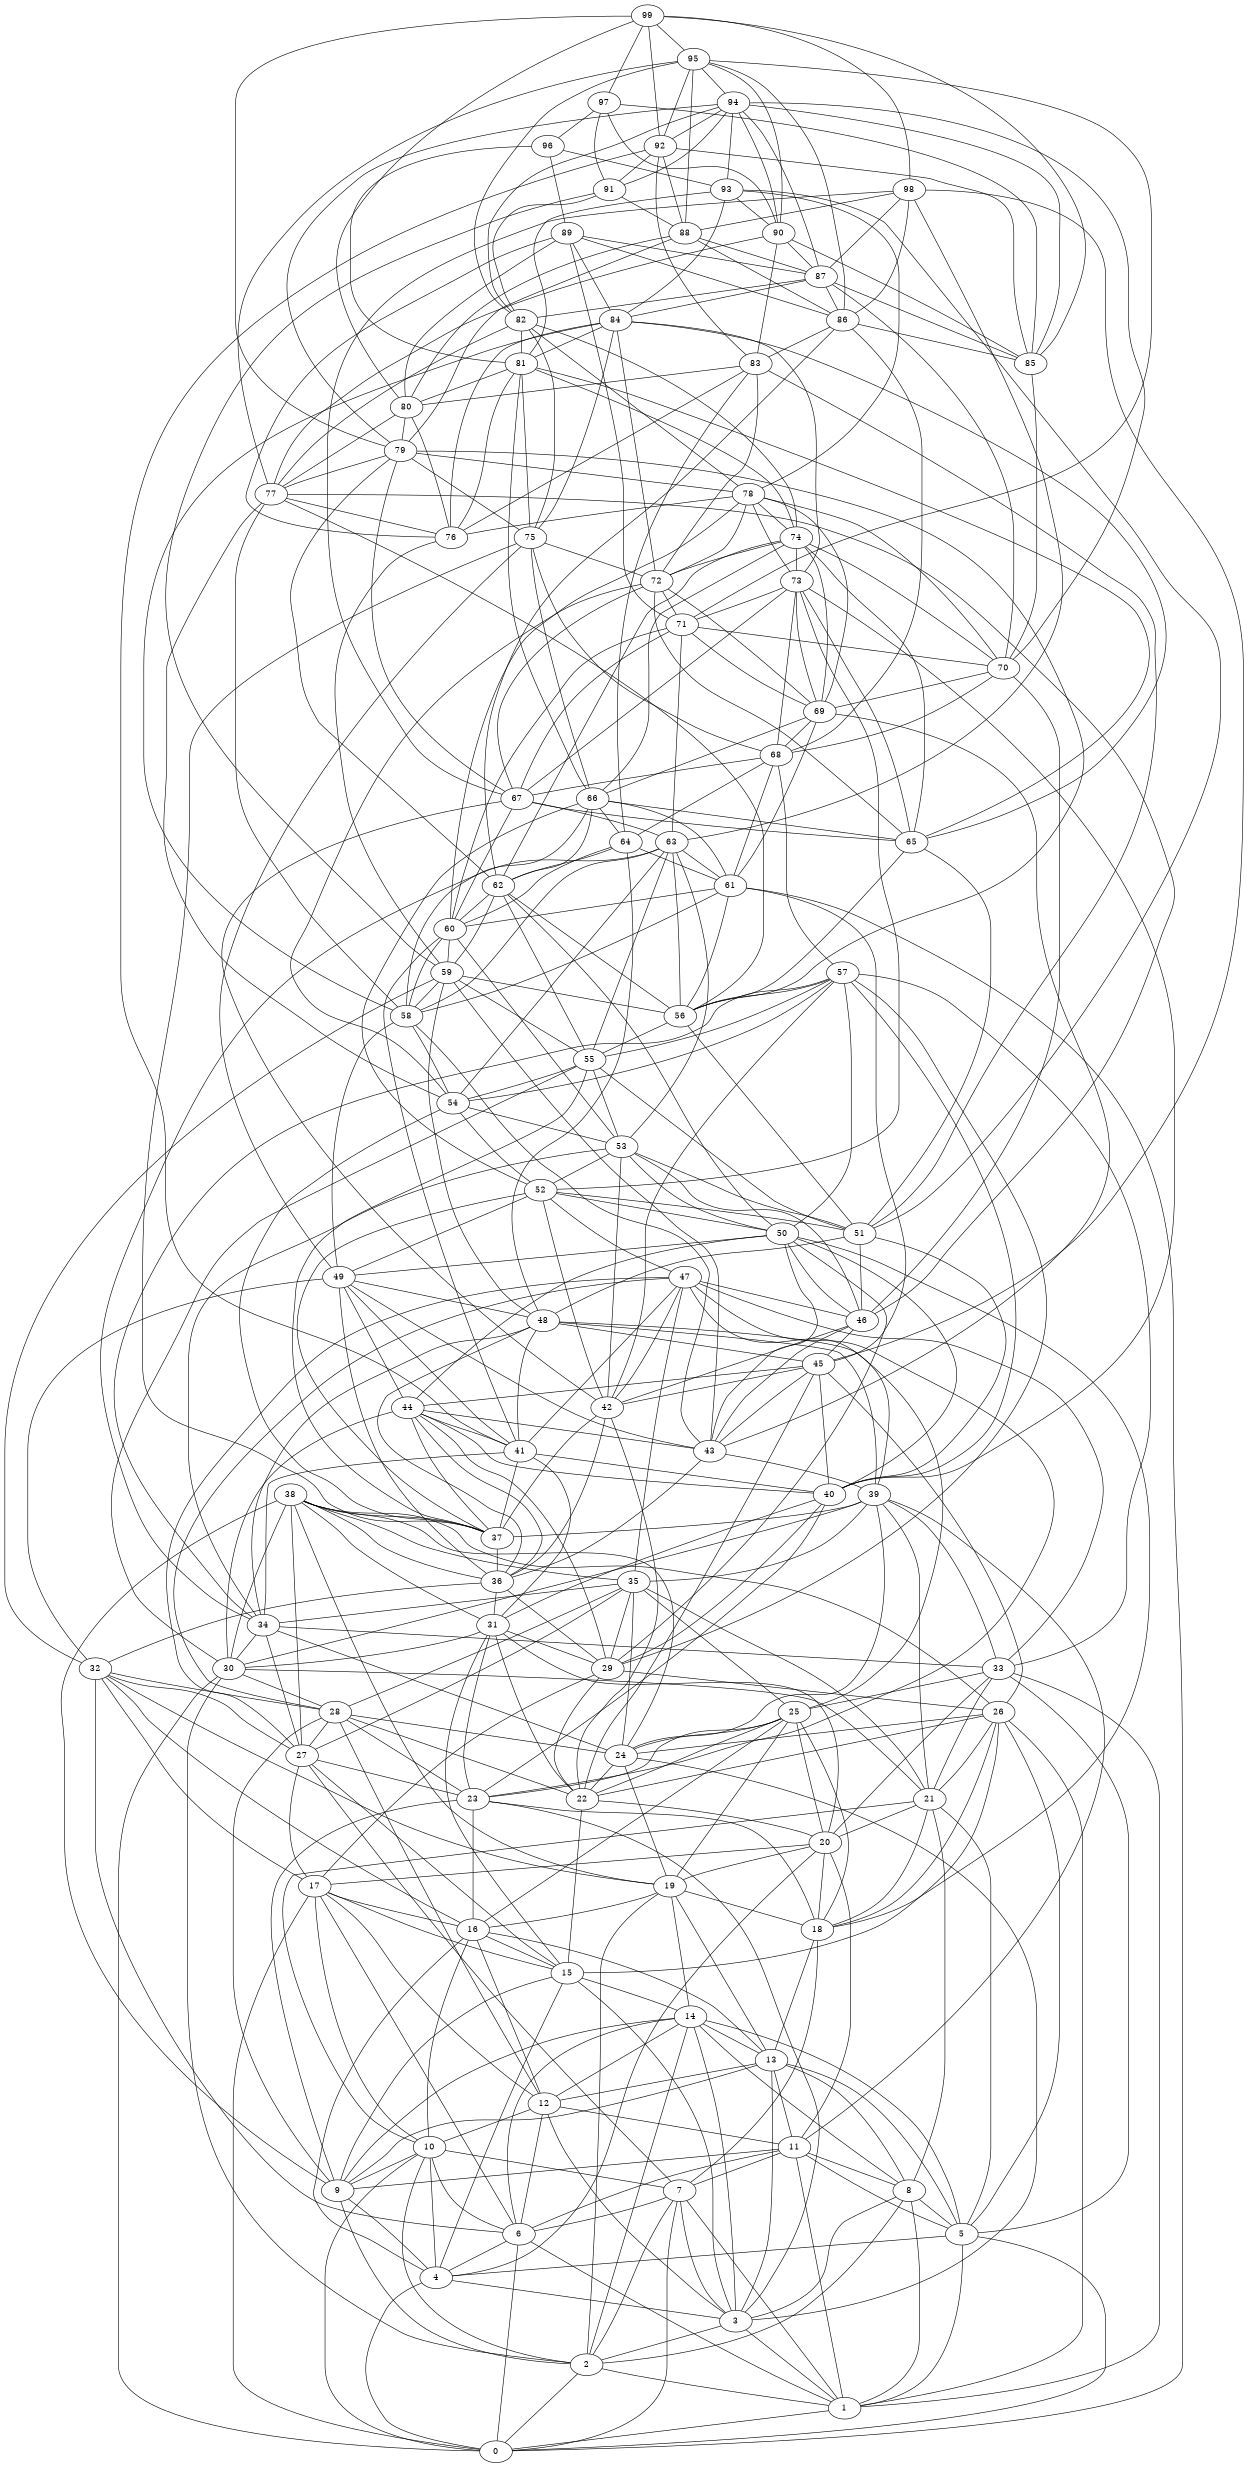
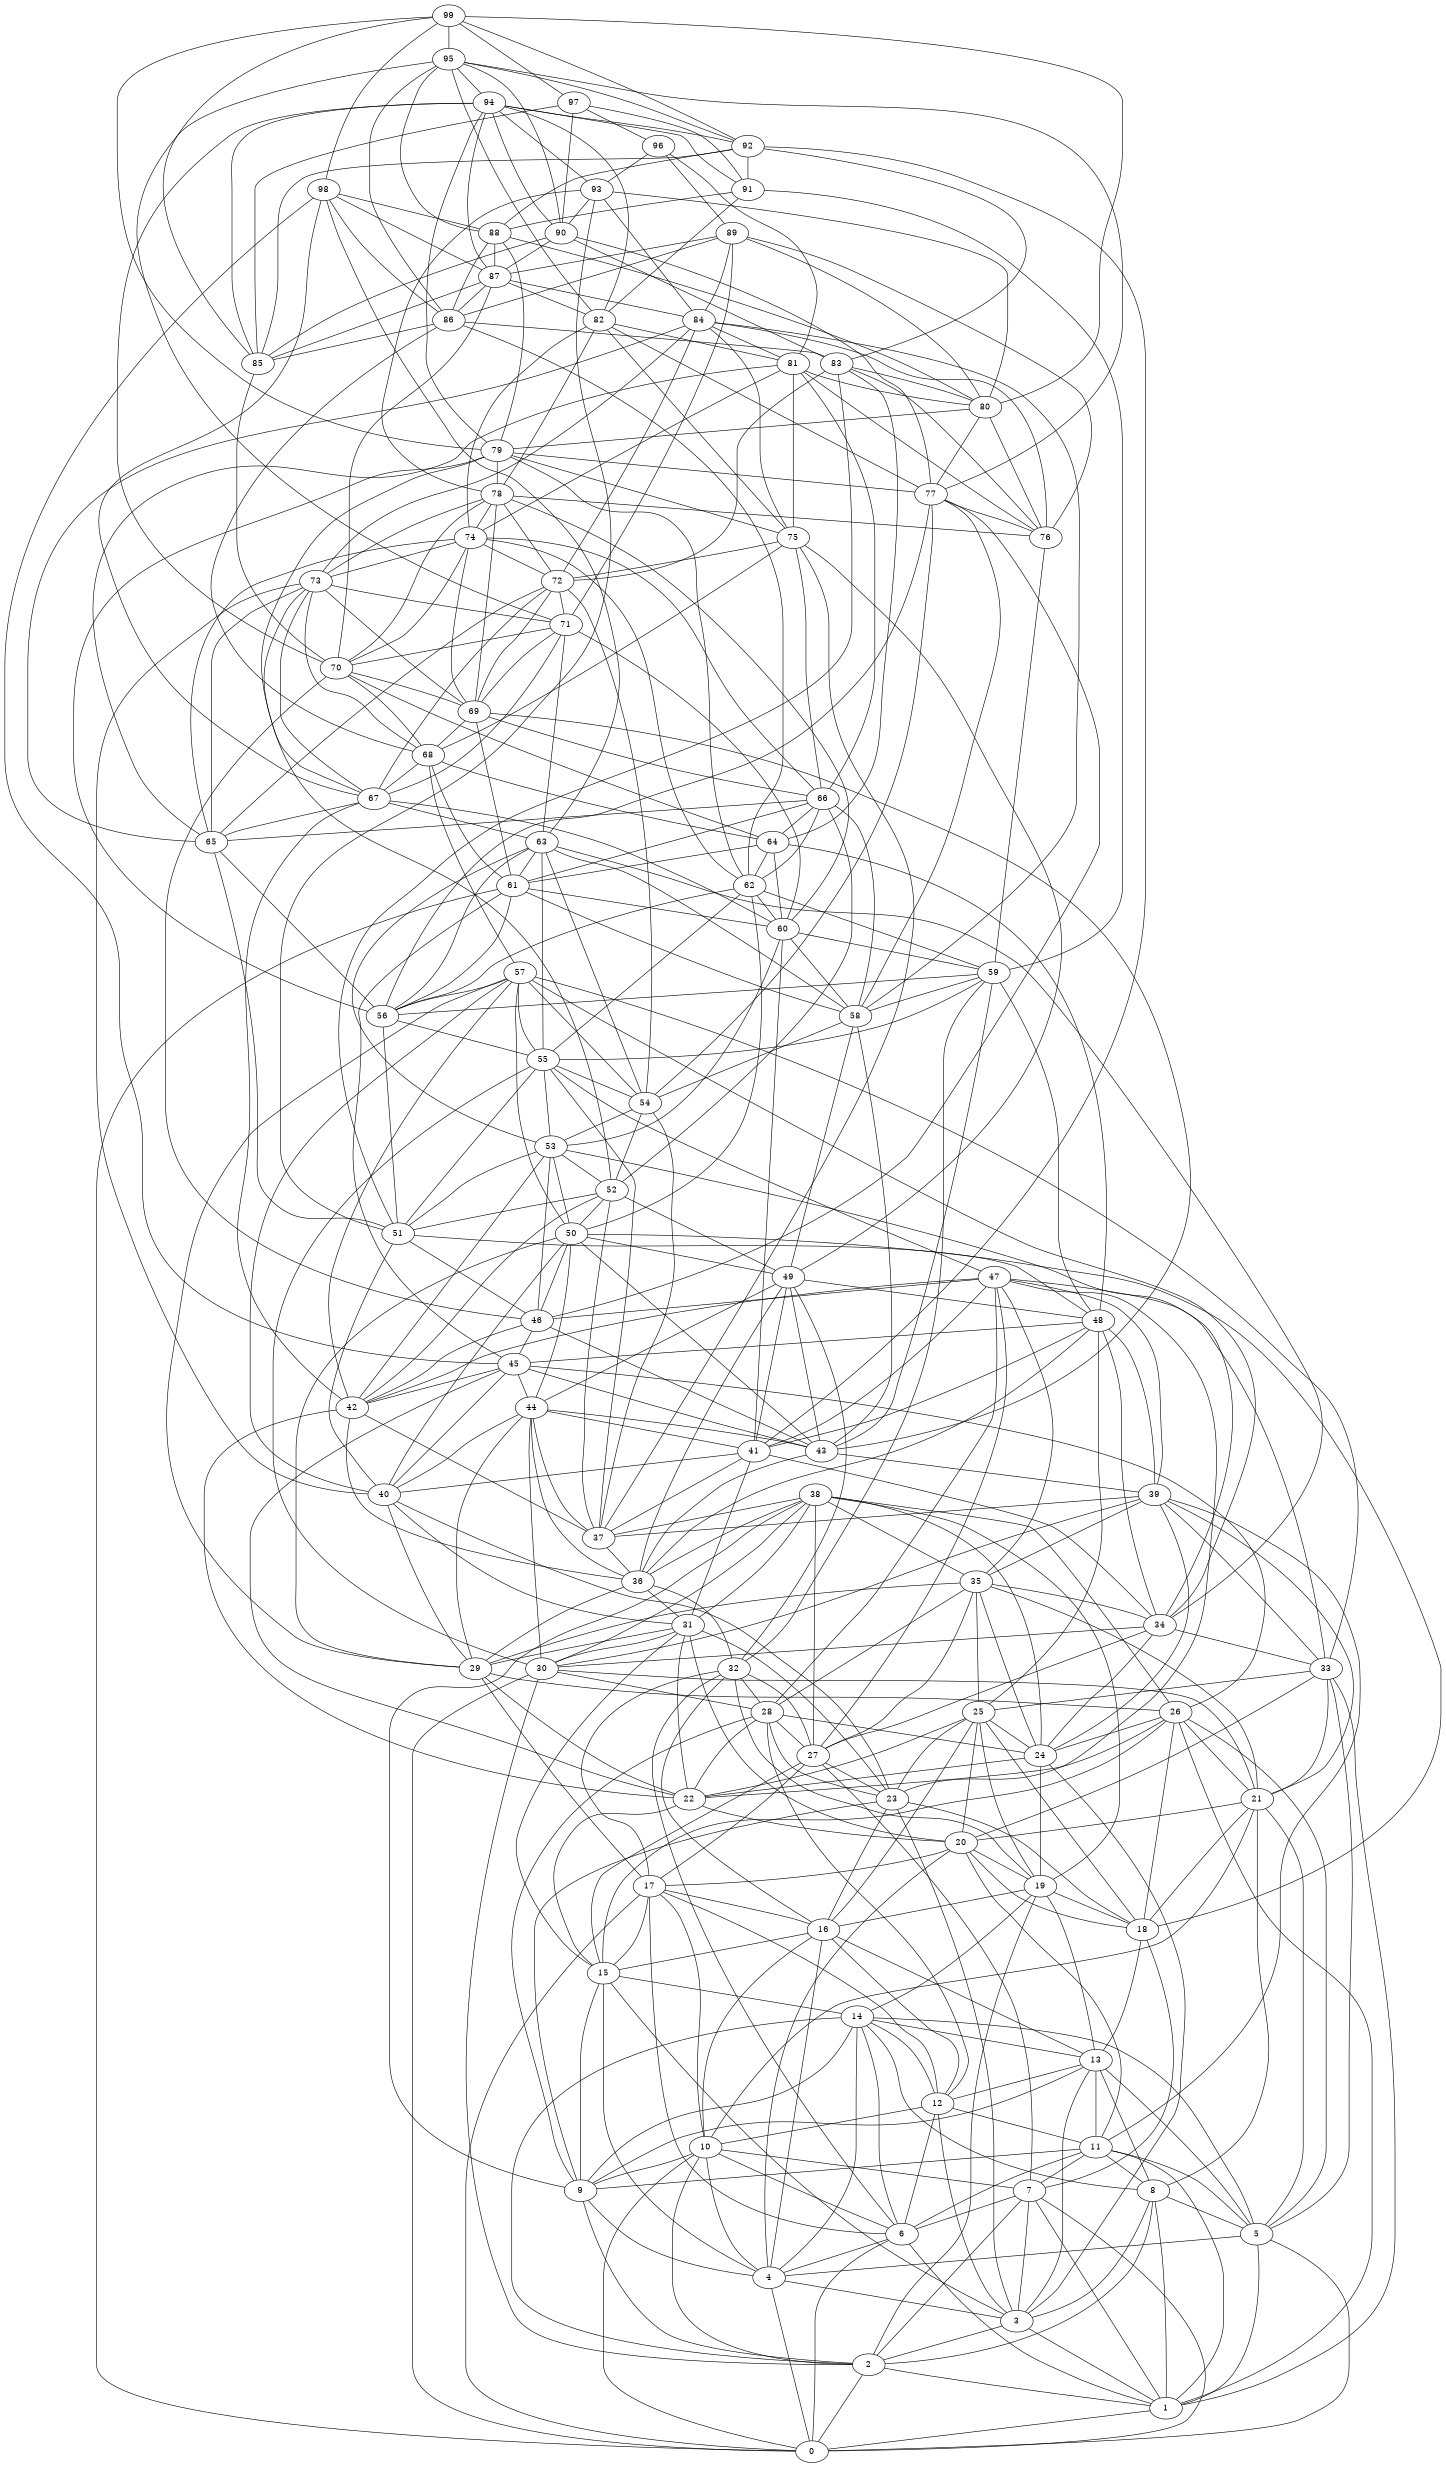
(573, 212) -> (876, 229)
none -> (541, 758)
(608, 1241) -> (763, 1179)
(726, 2167) -> (855, 2162)
